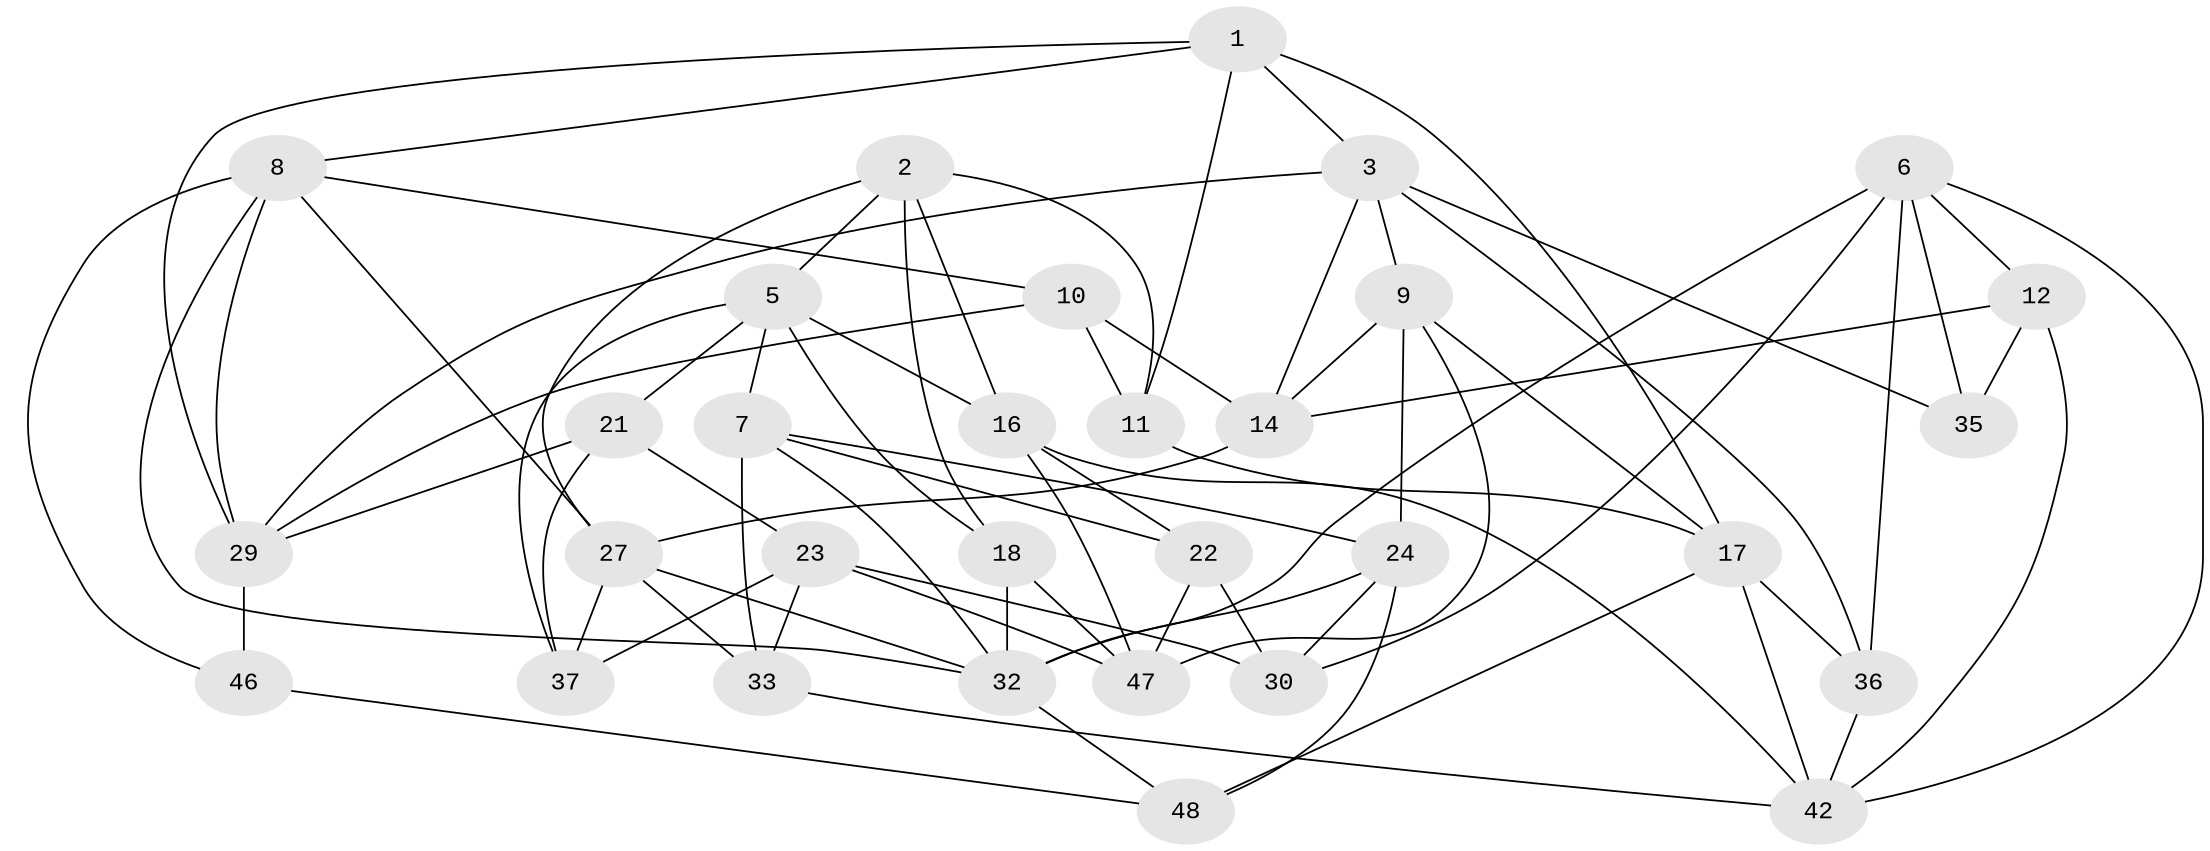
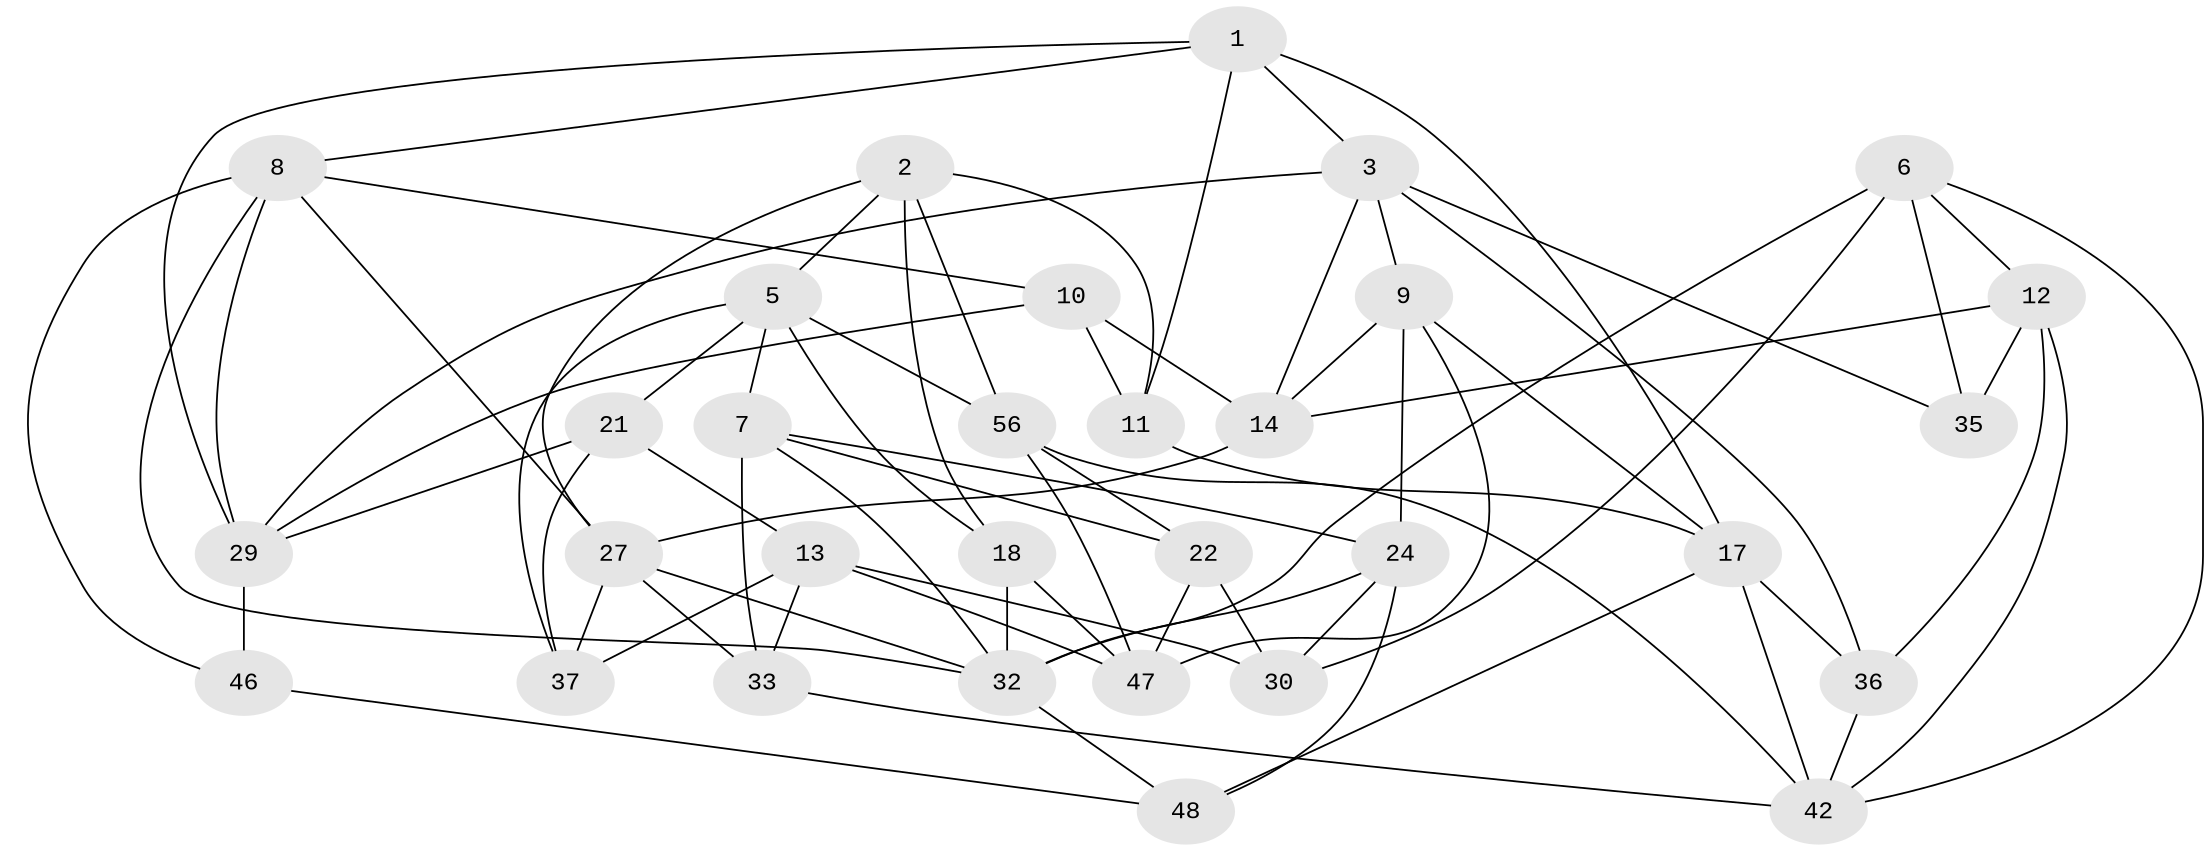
(1007, 425) -> (1007, 425)
(1887, 425) -> (2010, 509)
(811, 554) -> (811, 554)
